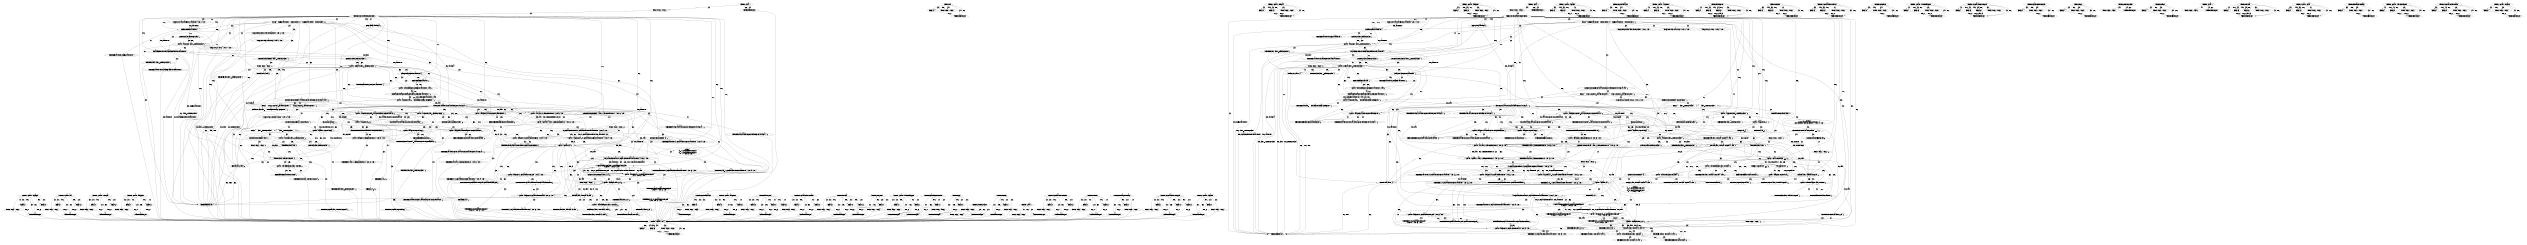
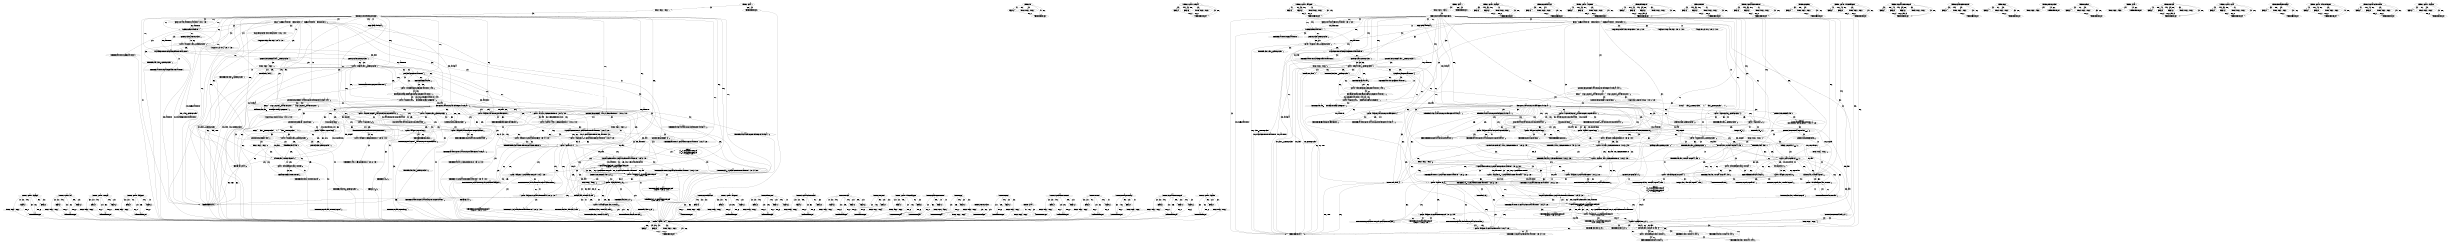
(1720, 142) -> (1702, 149)
(1764, 161) -> (1789, 152)
